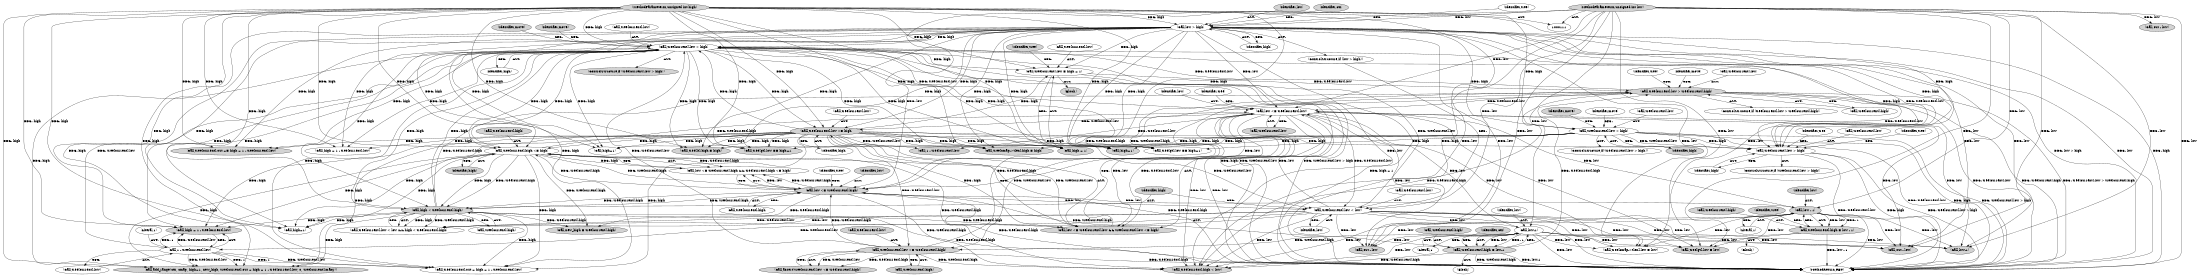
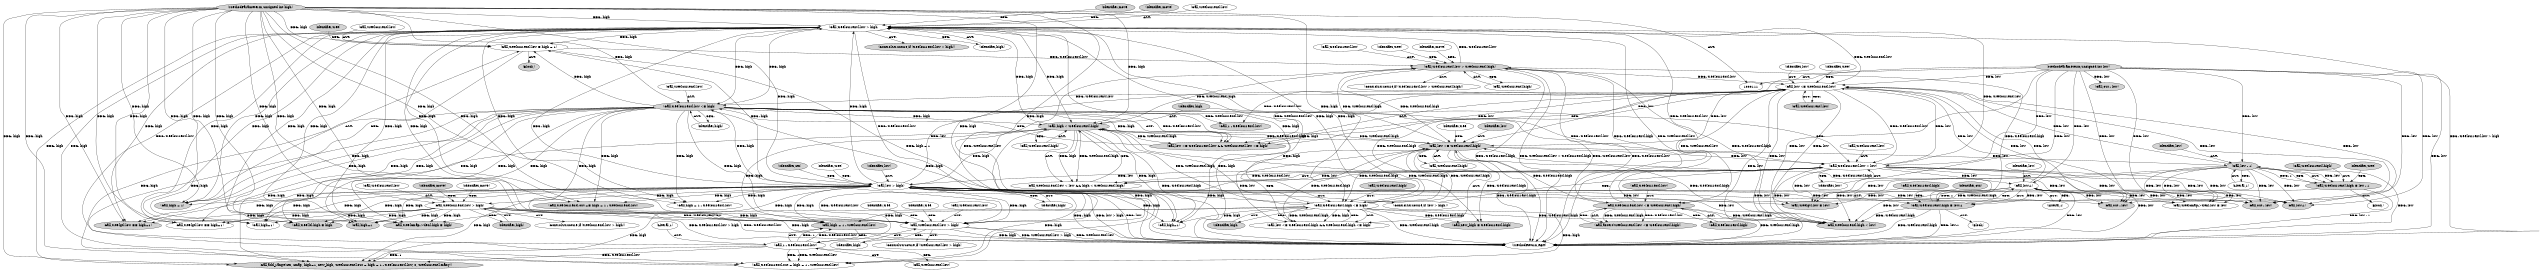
(1394, 19) -> (1299, 171)
none -> (881, 116)
